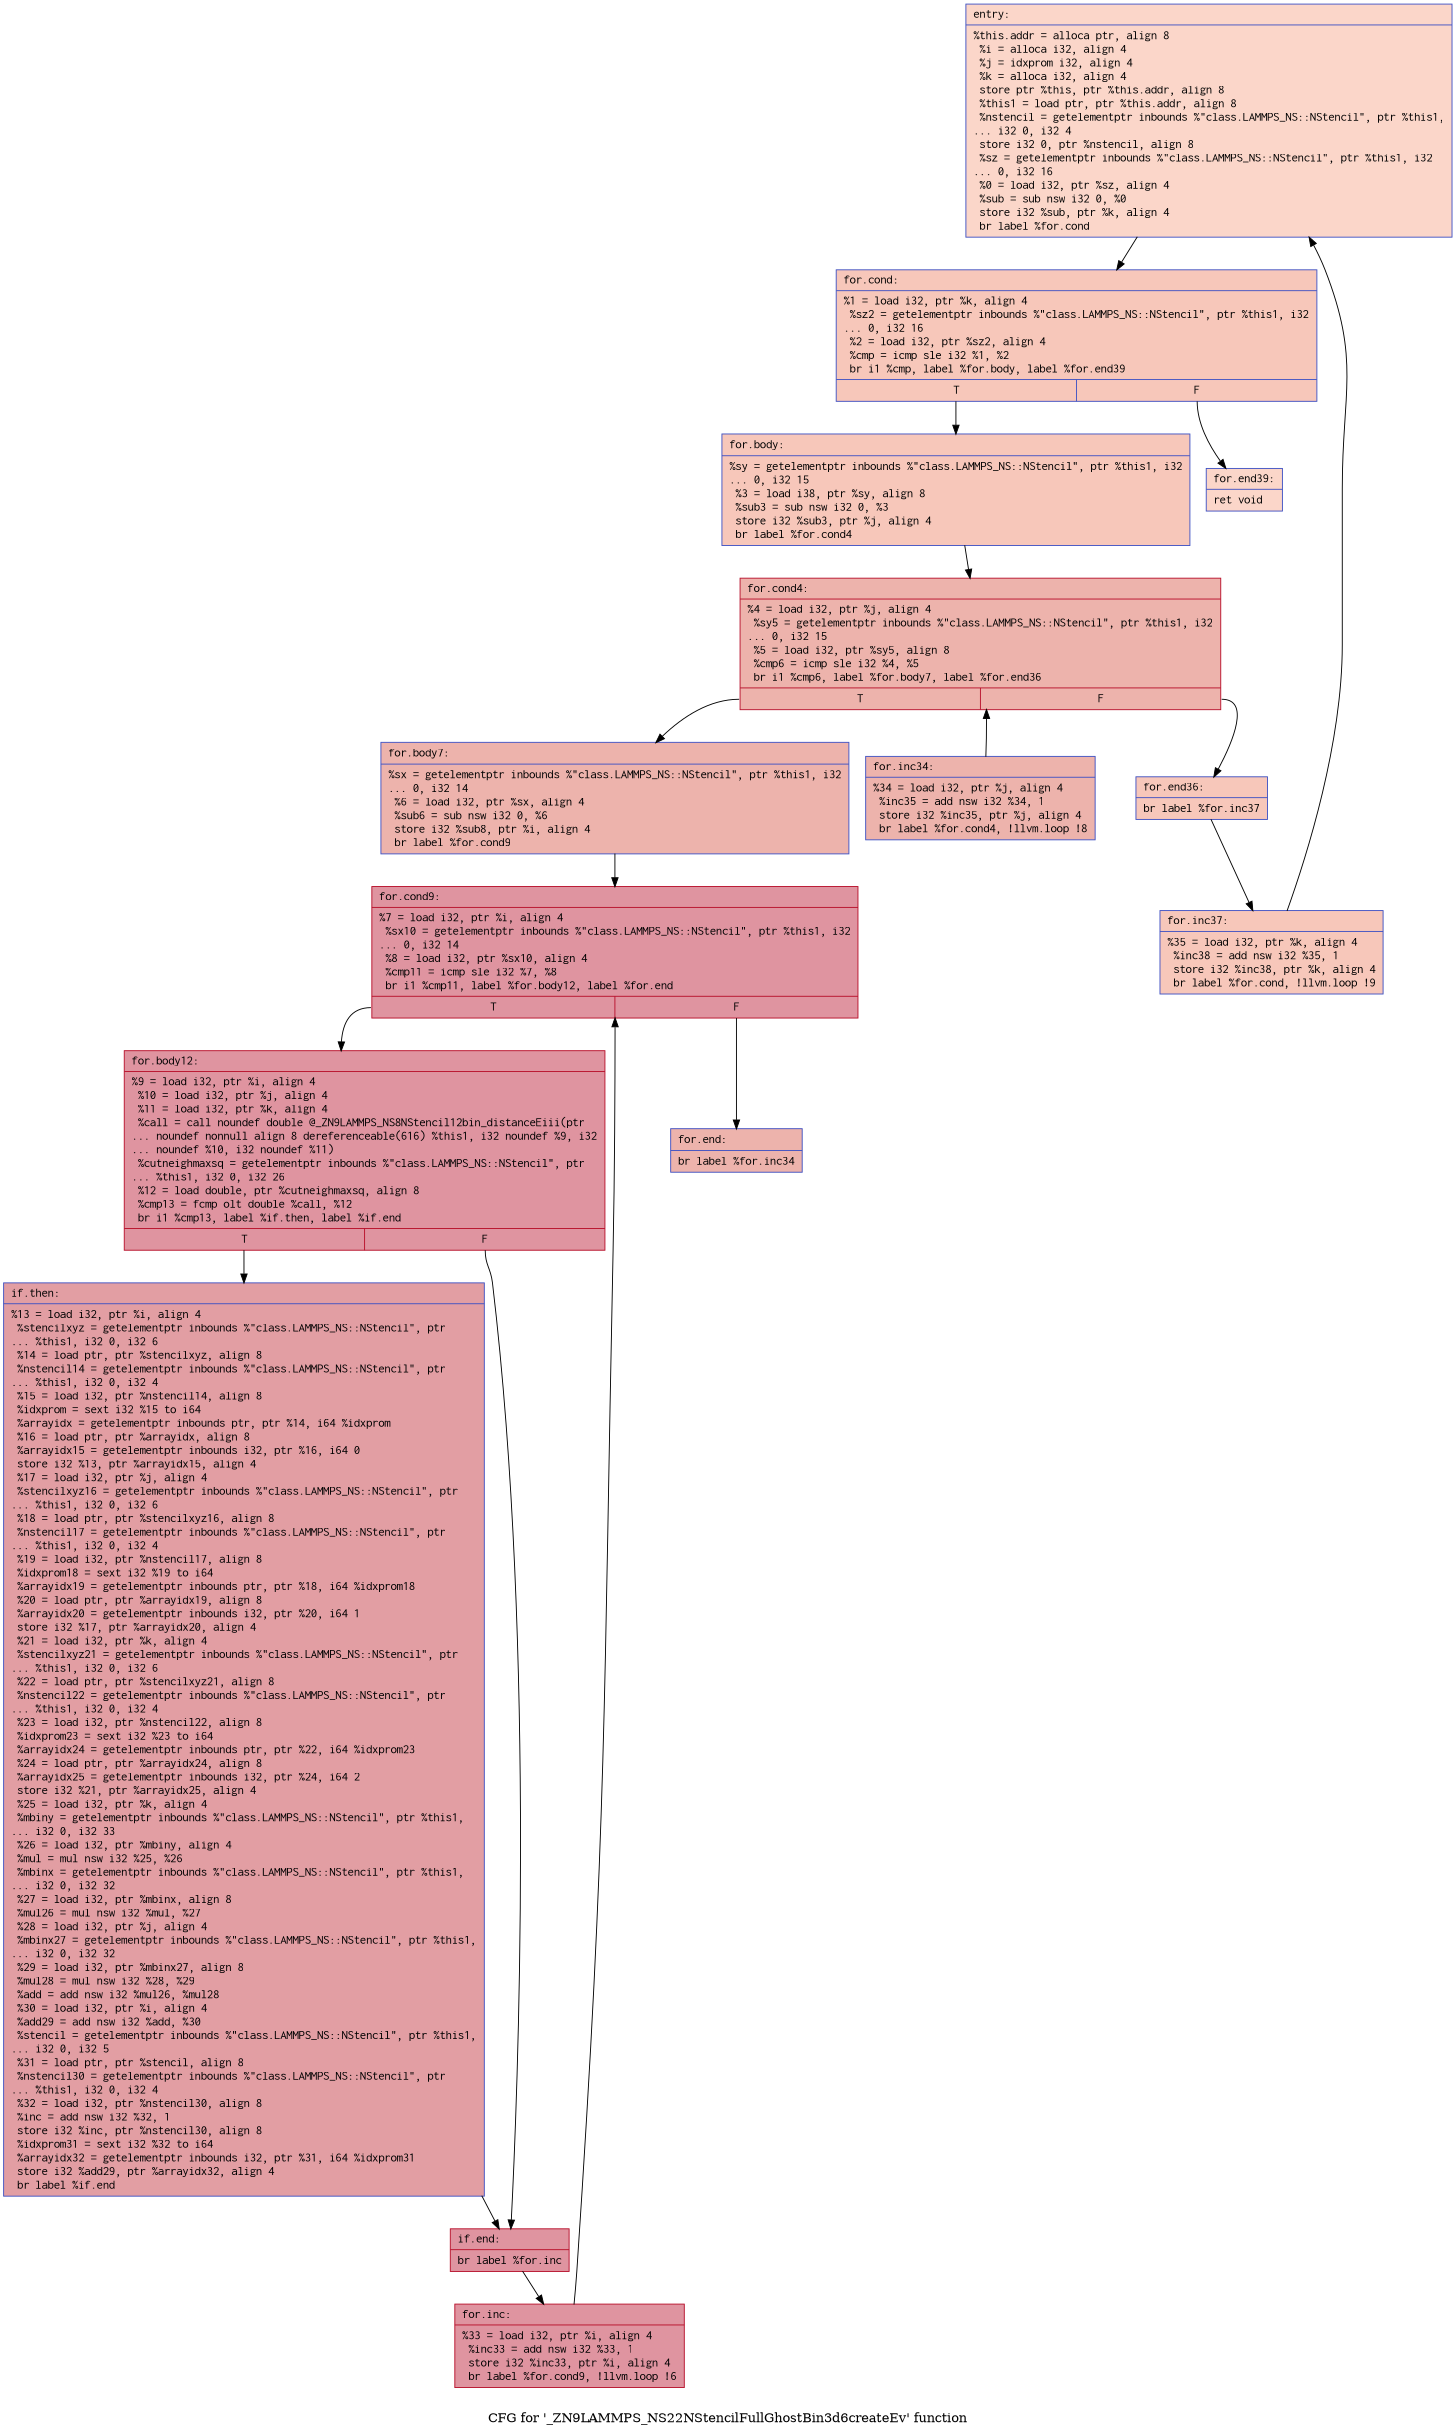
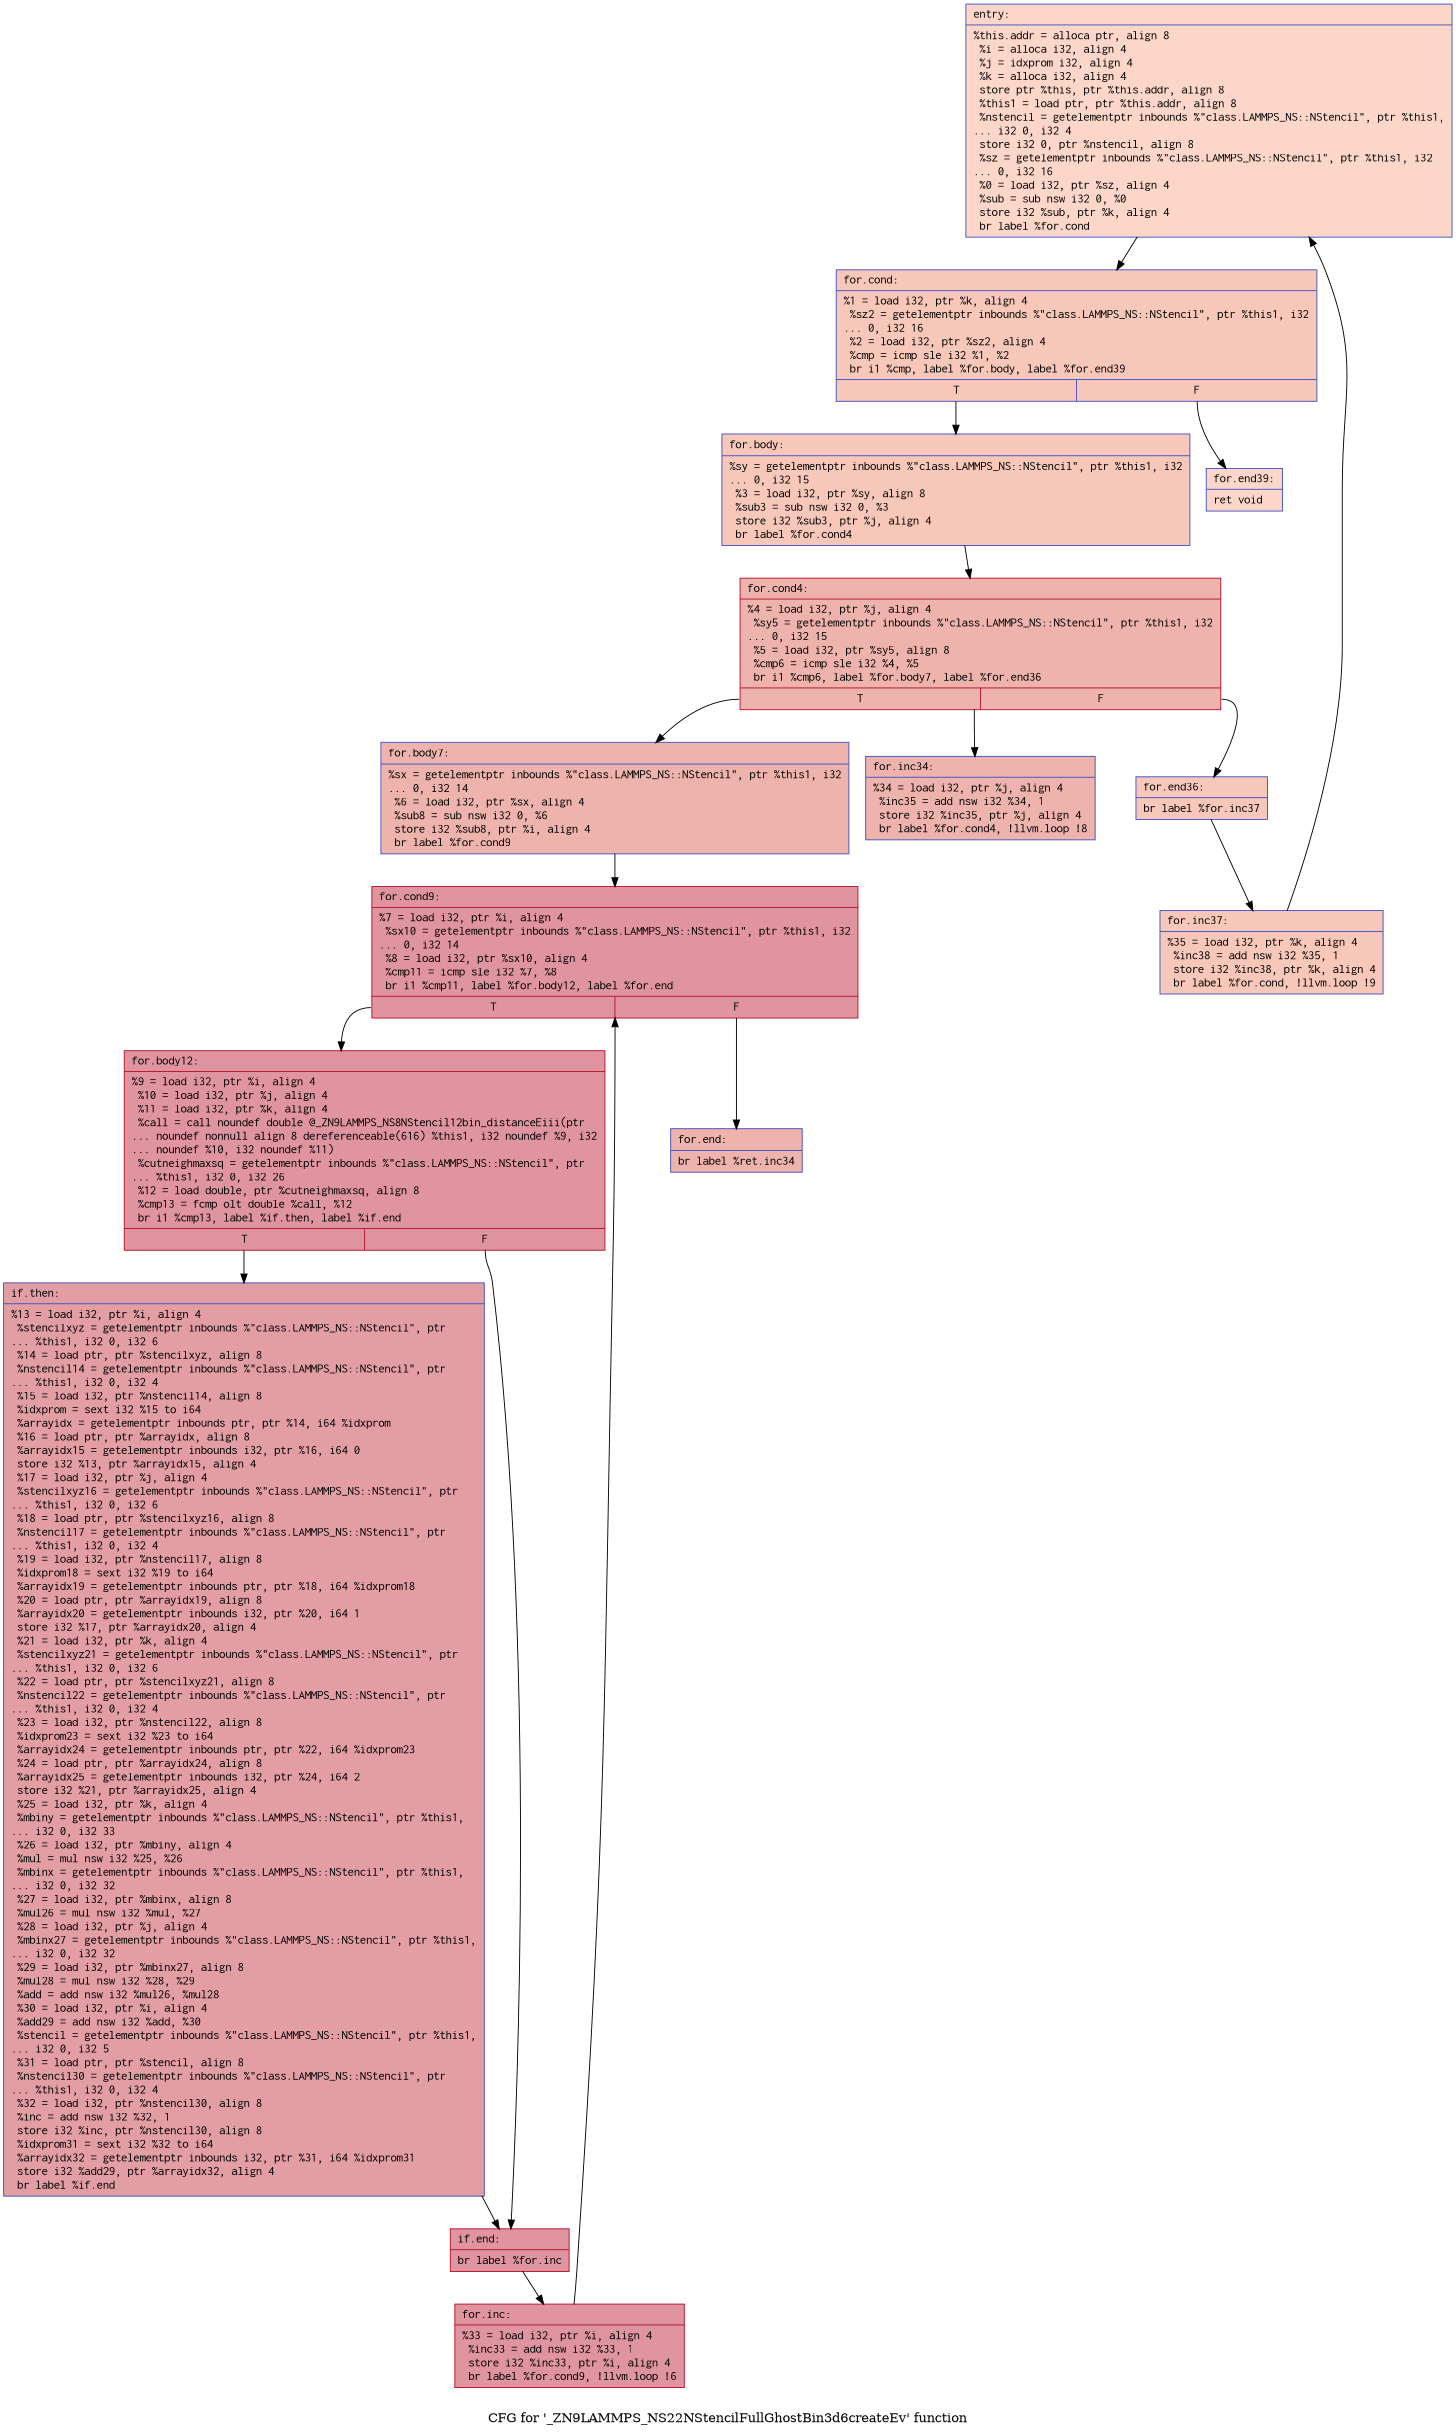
(828, 493) -> (828, 493)
(986, 738) -> (974, 729)
(468, 815) -> (468, 815)
(736, 1161) -> (736, 1161)
